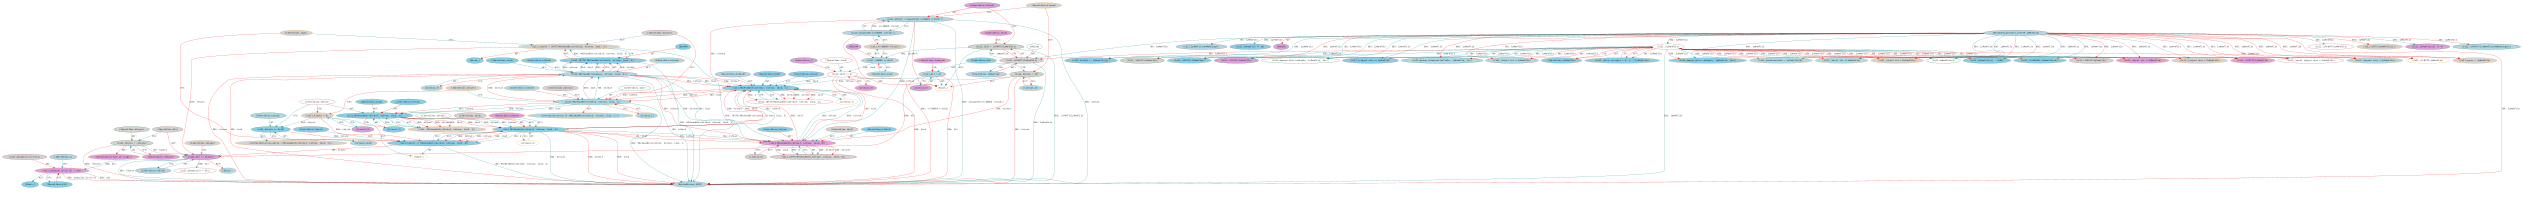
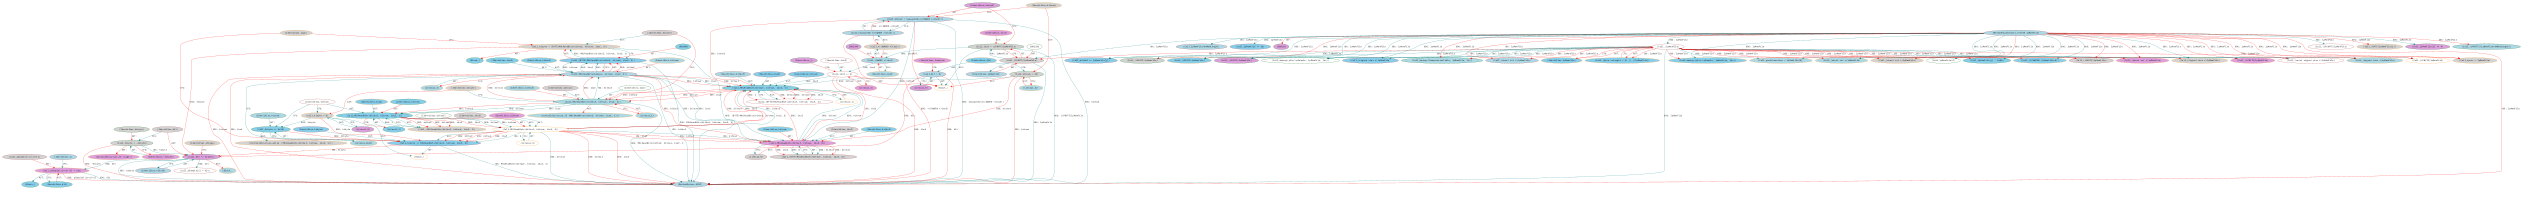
(421, 39) -> (421, 39)
(1785, 56) -> none
(531, 129) -> (531, 129)
(463, 133) -> (305, 82)
